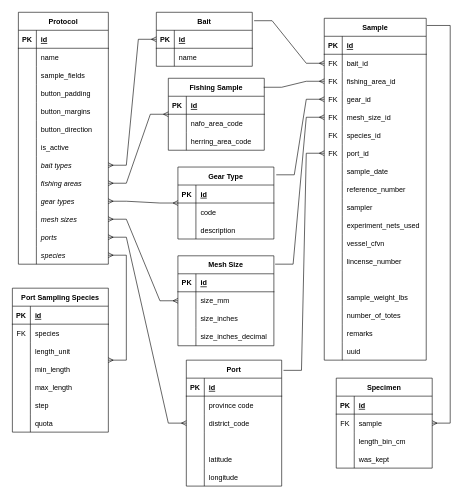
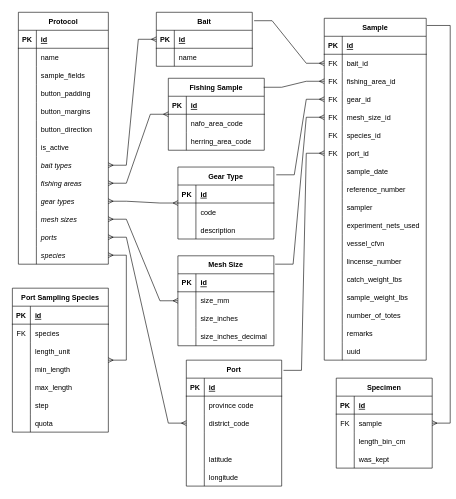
none -> (384, 279)
